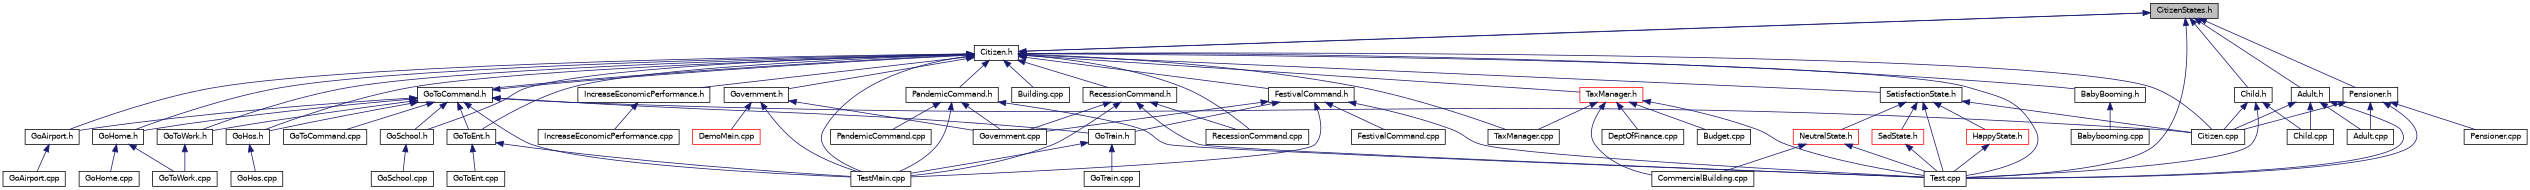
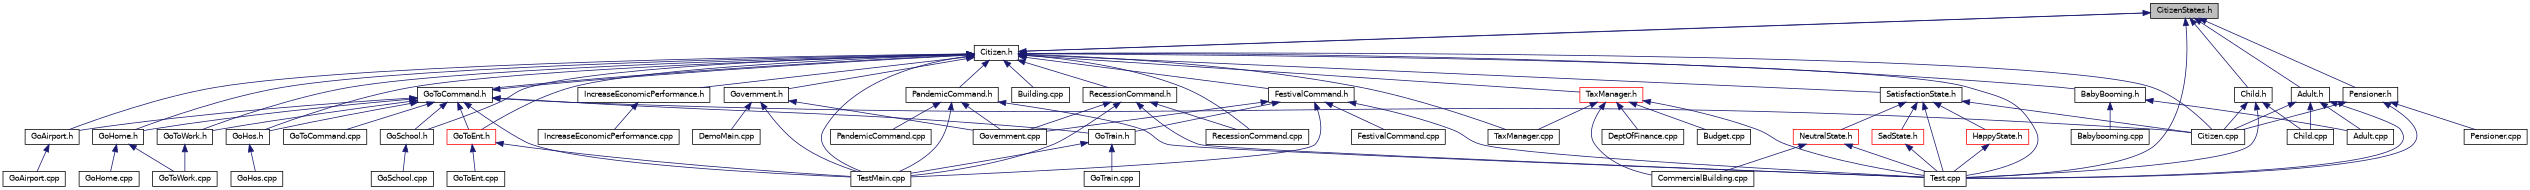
(2370, 120) -> (2250, 114)
(471, 137) -> (471, 137)
(726, 137) -> (726, 137)
